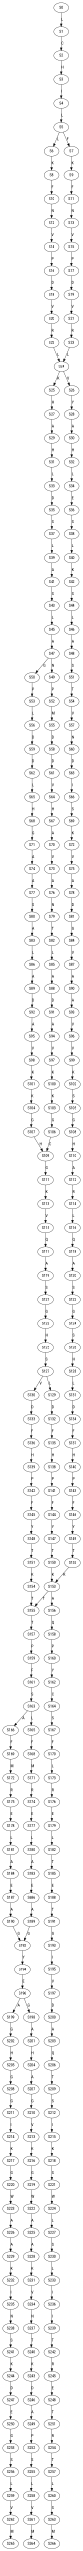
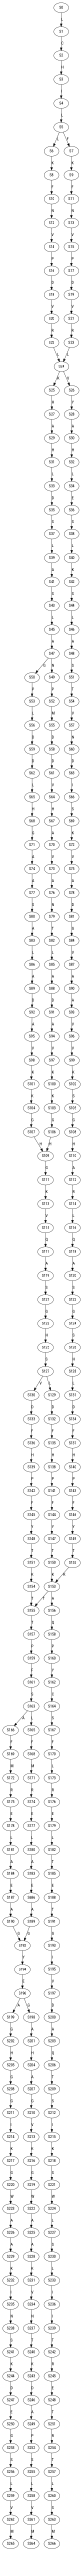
(50, 1144) -> (50, 1144)
